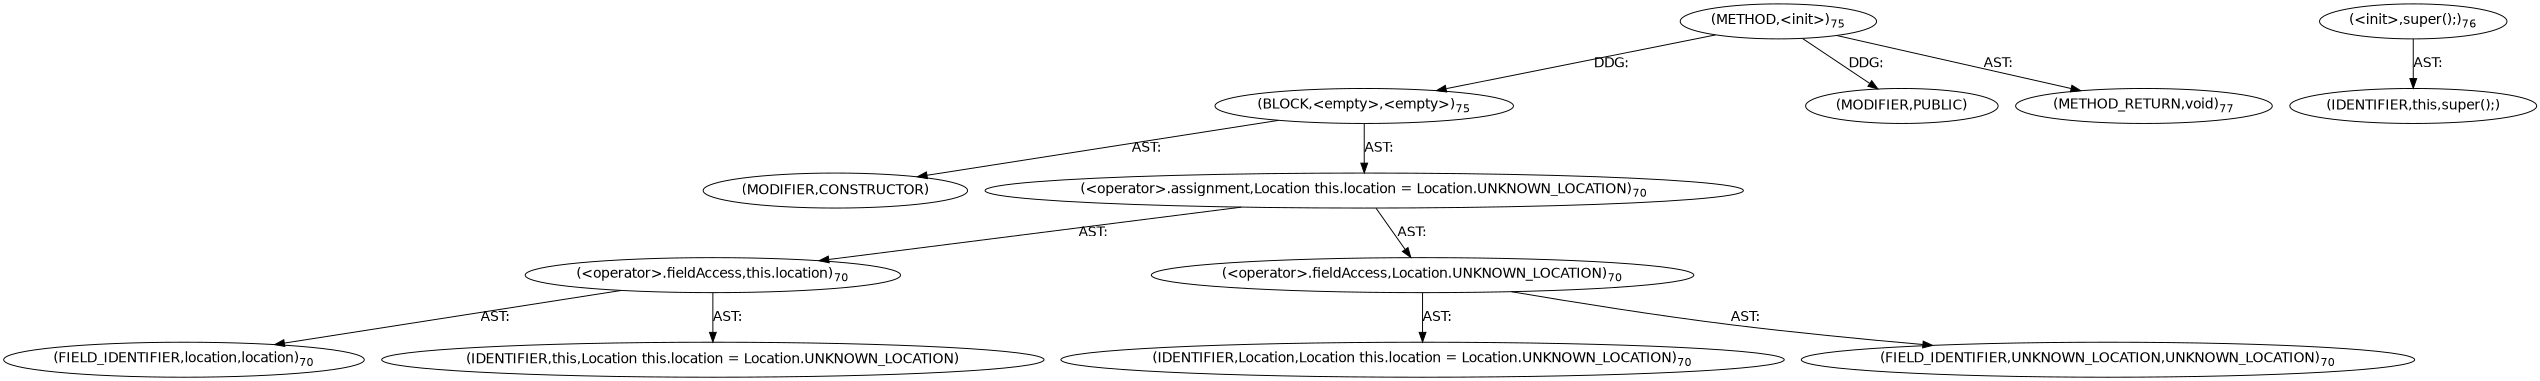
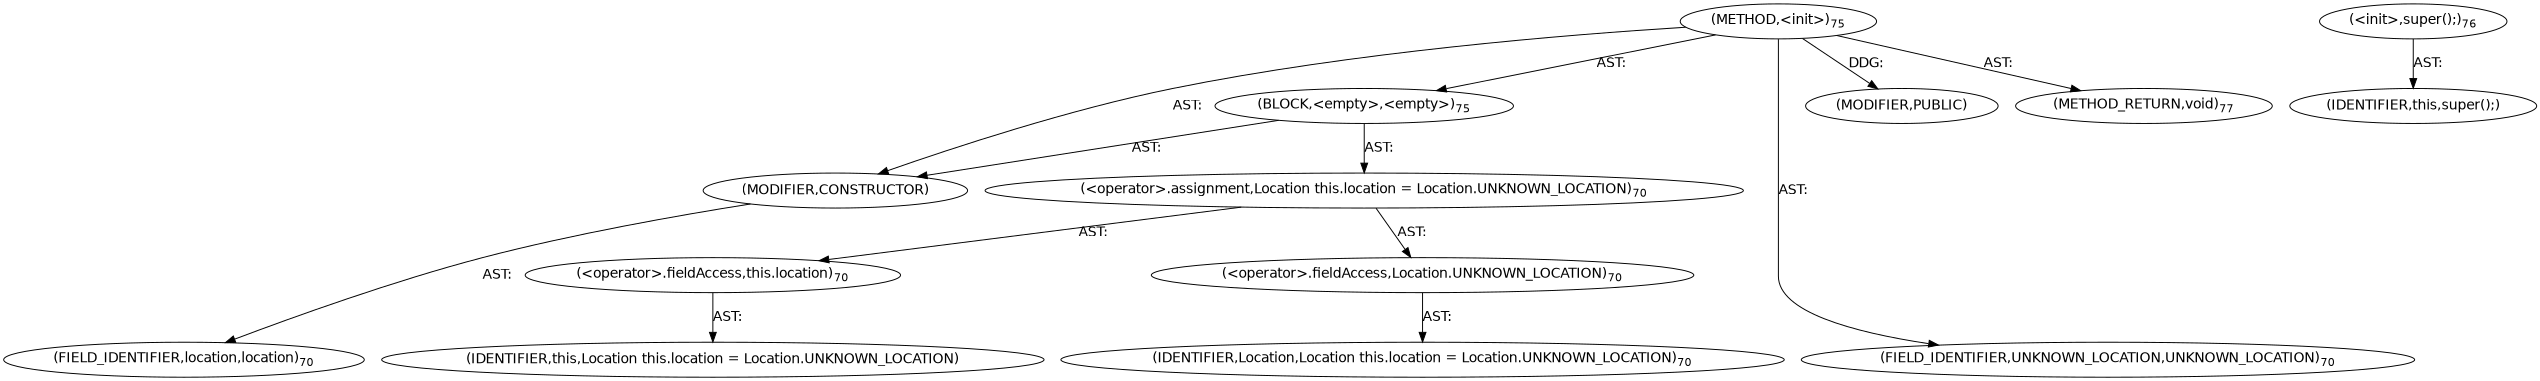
(1614, 64) -> (1614, 64)
none -> (1281, 69)
(453, 317) -> (489, 256)
(1717, 323) -> (1778, 244)
